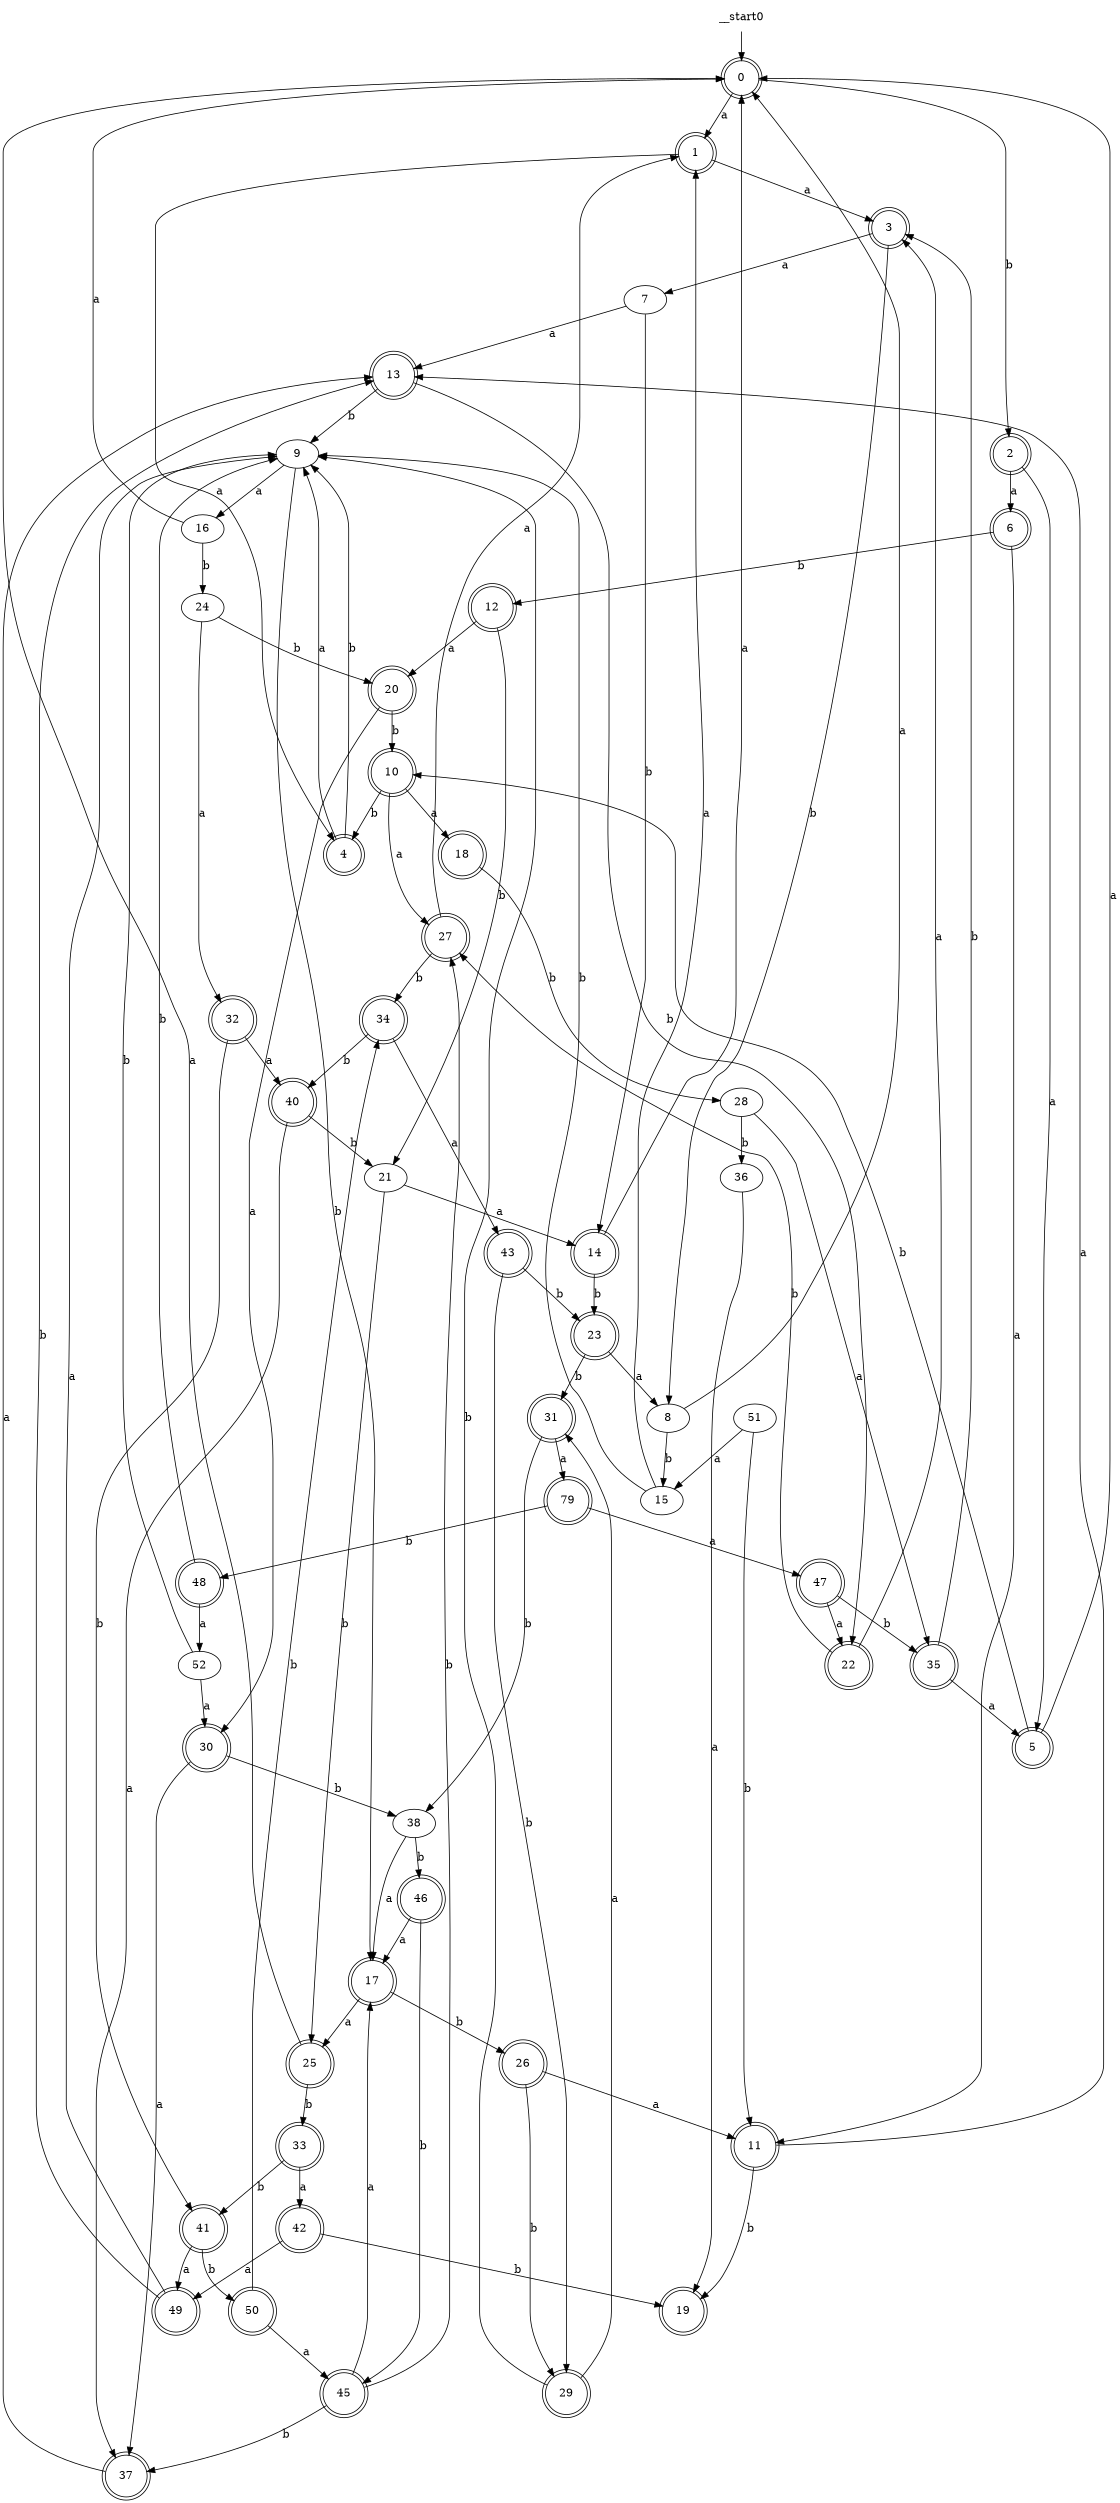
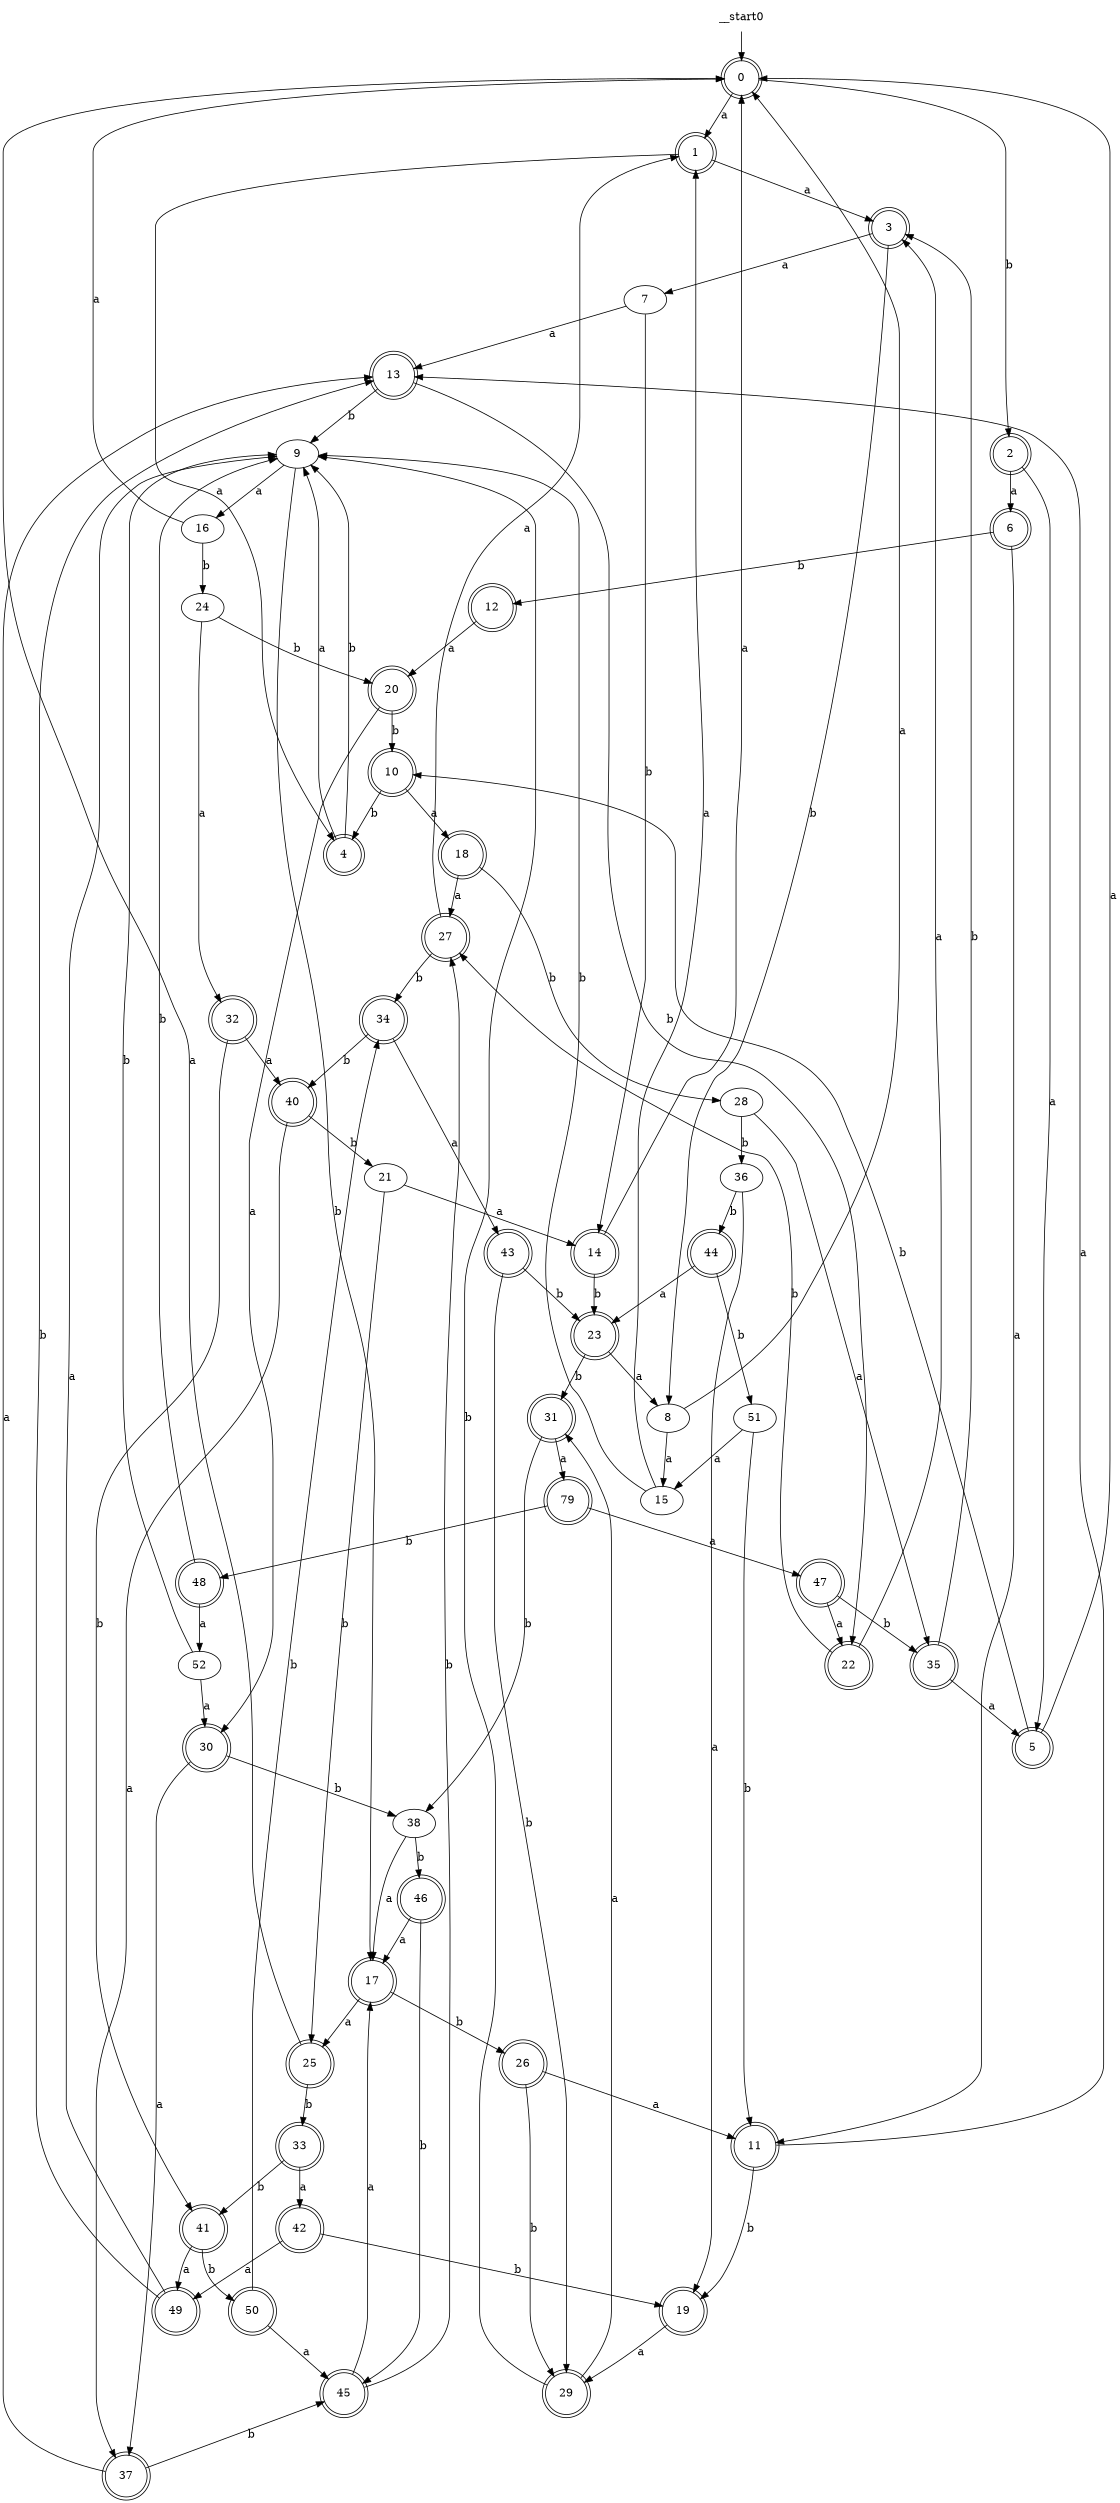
(393, 860) -> (455, 892)
(496, 902) -> none
none -> (712, 1253)
(669, 1459) -> (669, 1459)
none -> (630, 2353)
(244, 2446) -> (231, 2436)
